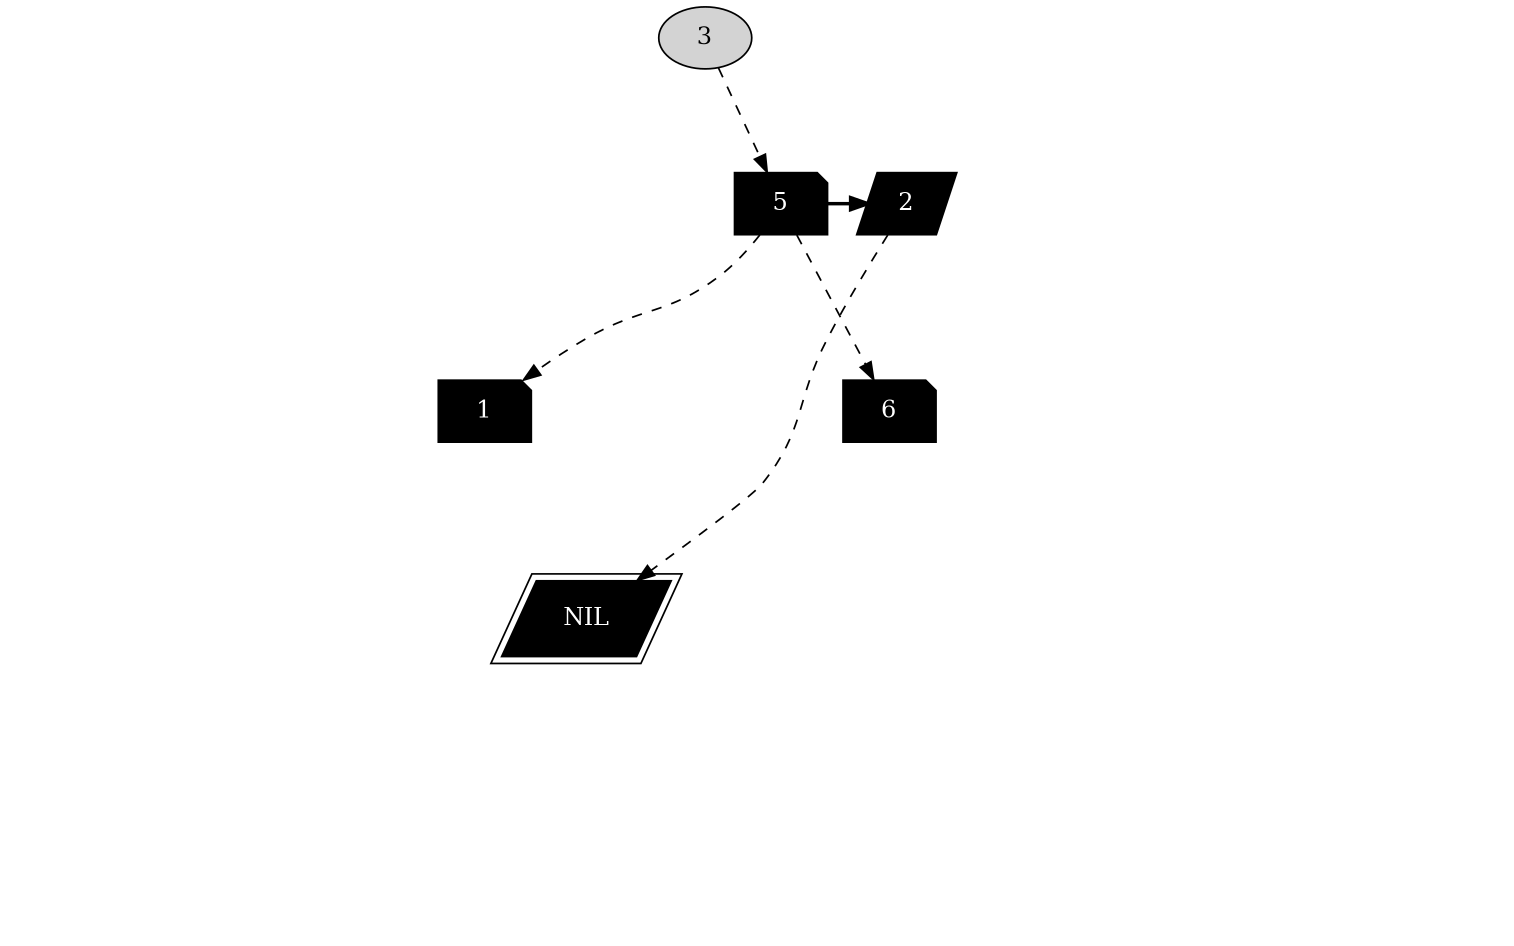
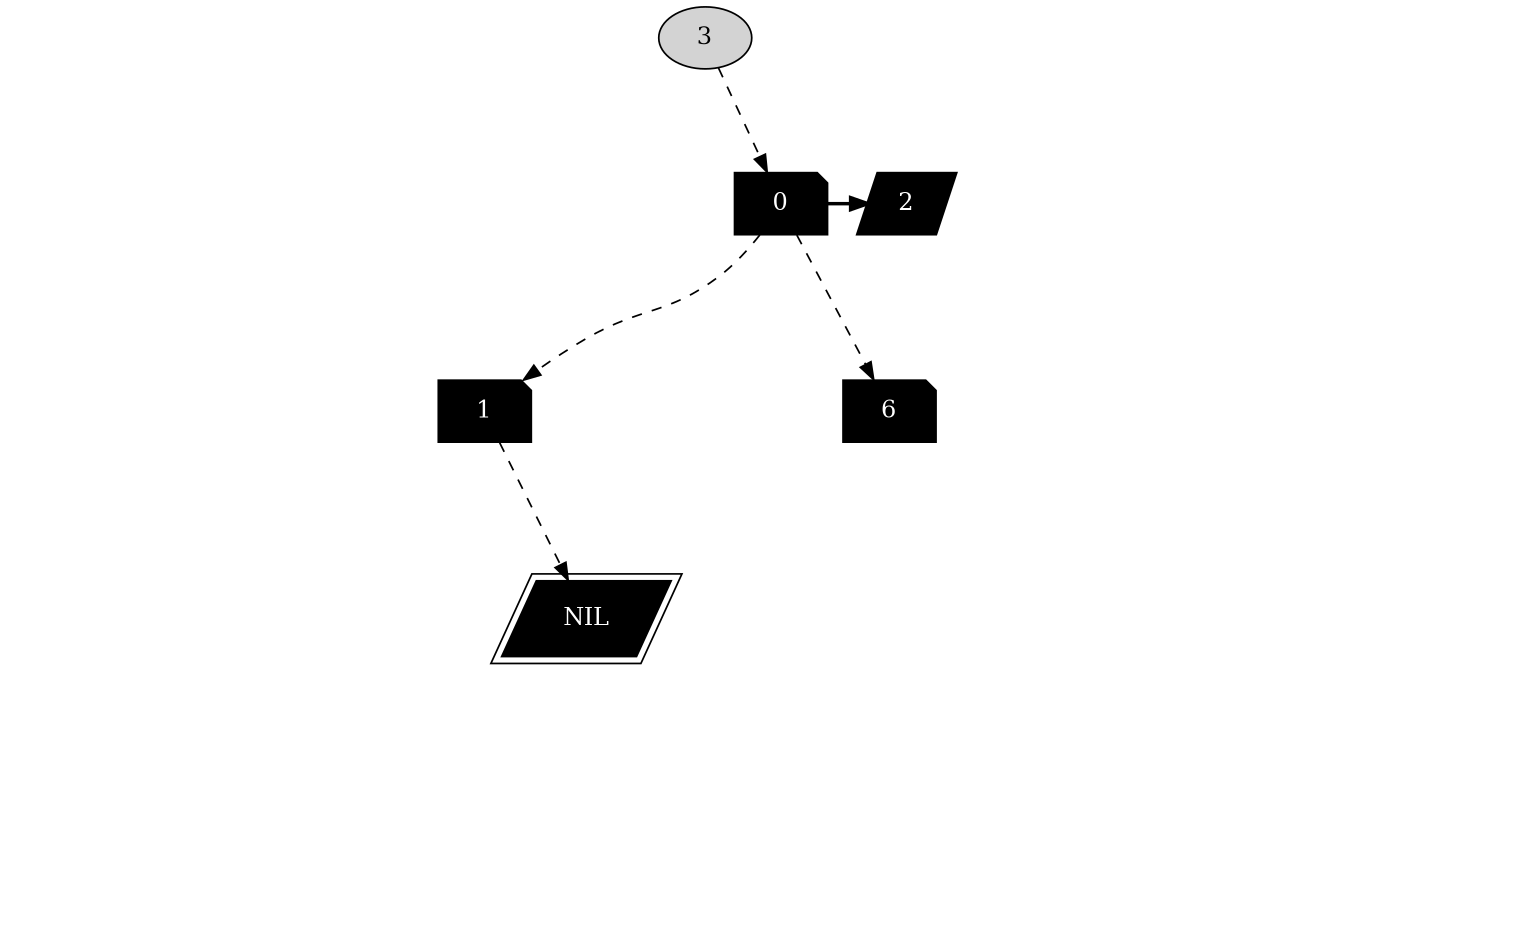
(781, 204) -> (781, 204)
(796, 423) -> (530, 504)
